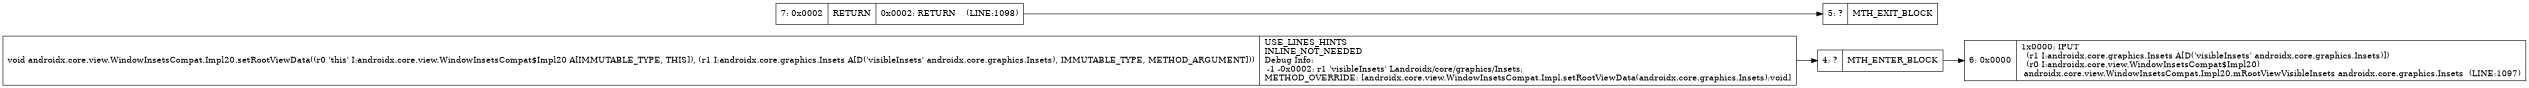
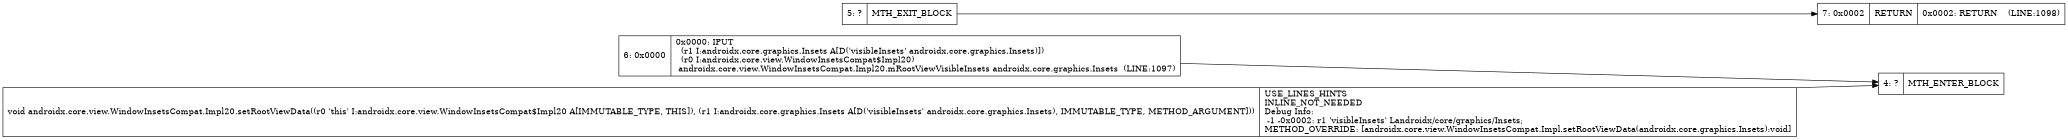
(1420, 14) -> (1384, 14)
(2053, 47) -> (707, 42)
(1951, 61) -> (1526, 73)
